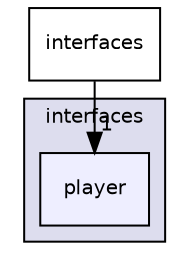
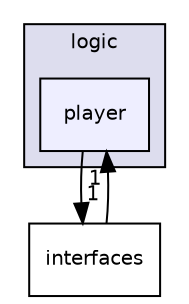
(95, 118) -> (95, 43)
none -> (81, 180)
